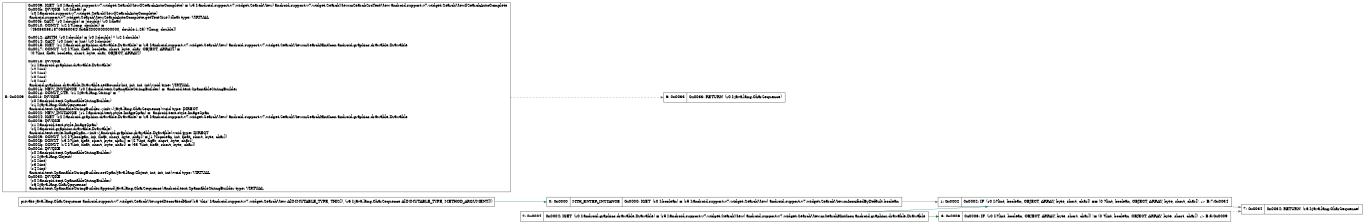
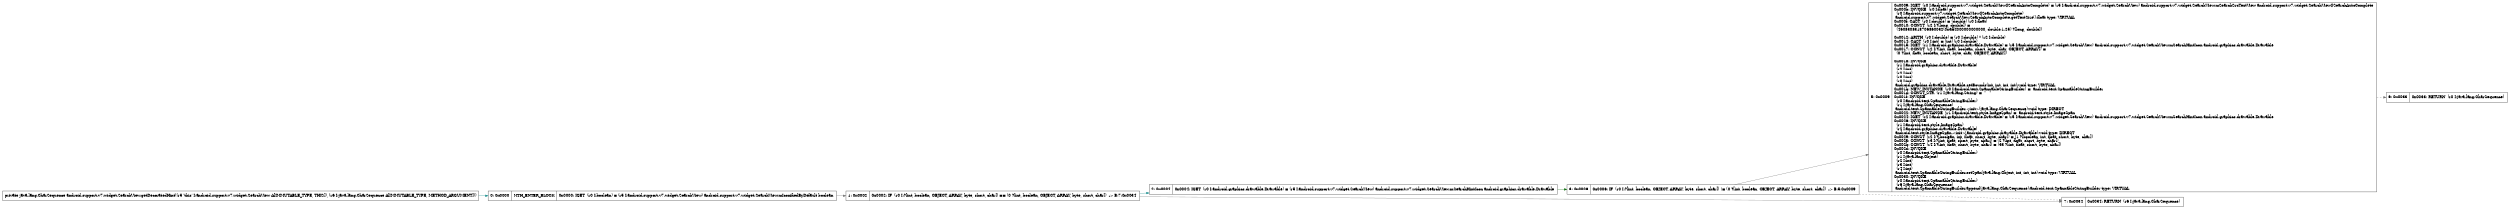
none -> (1800, 170)
(596, 202) -> (534, 196)
(926, 209) -> (1143, 193)
